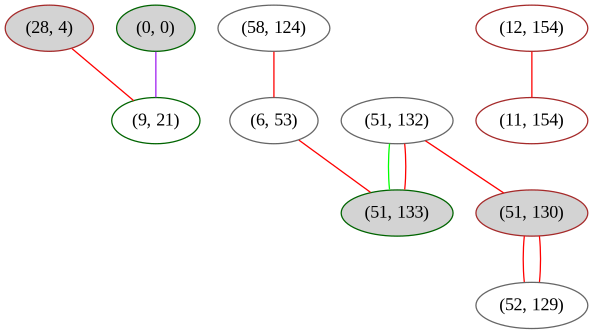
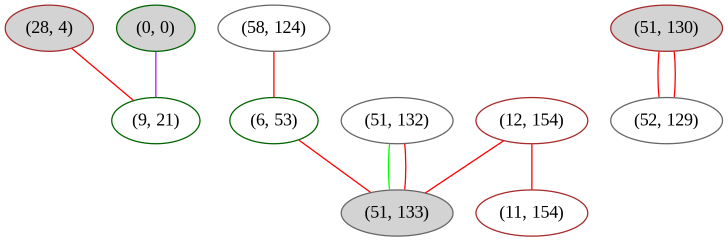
(274, 121) -> (274, 121)
none -> (464, 167)
(465, 167) -> none
(397, 213) -> (397, 213)
